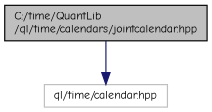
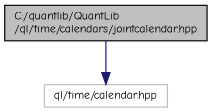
(106, 23) -> (106, 23)
